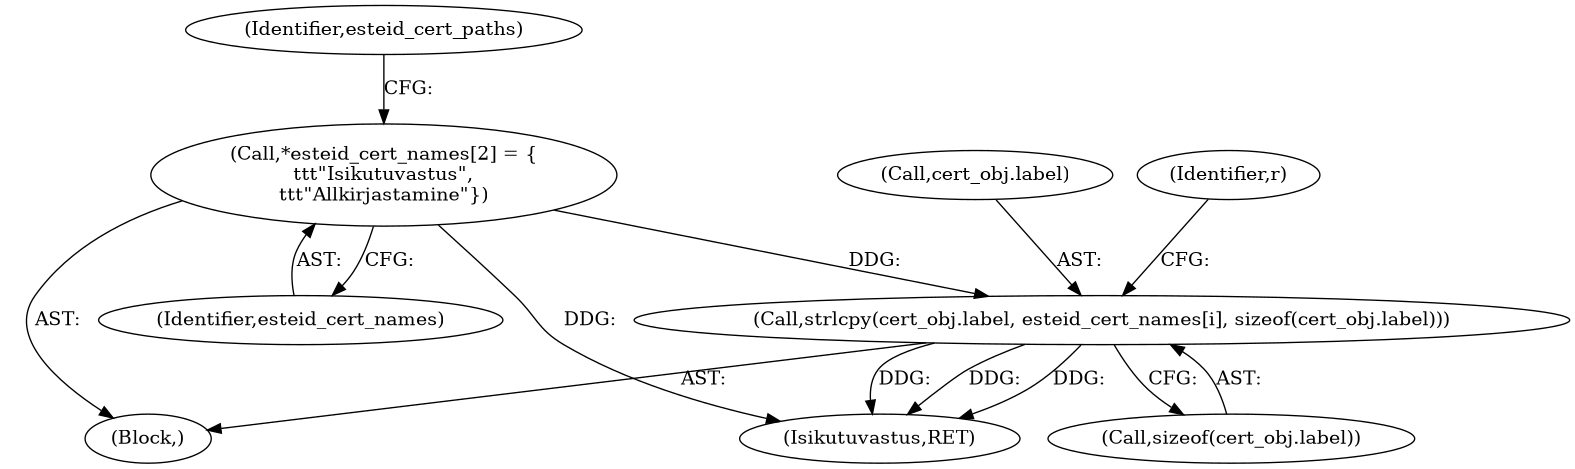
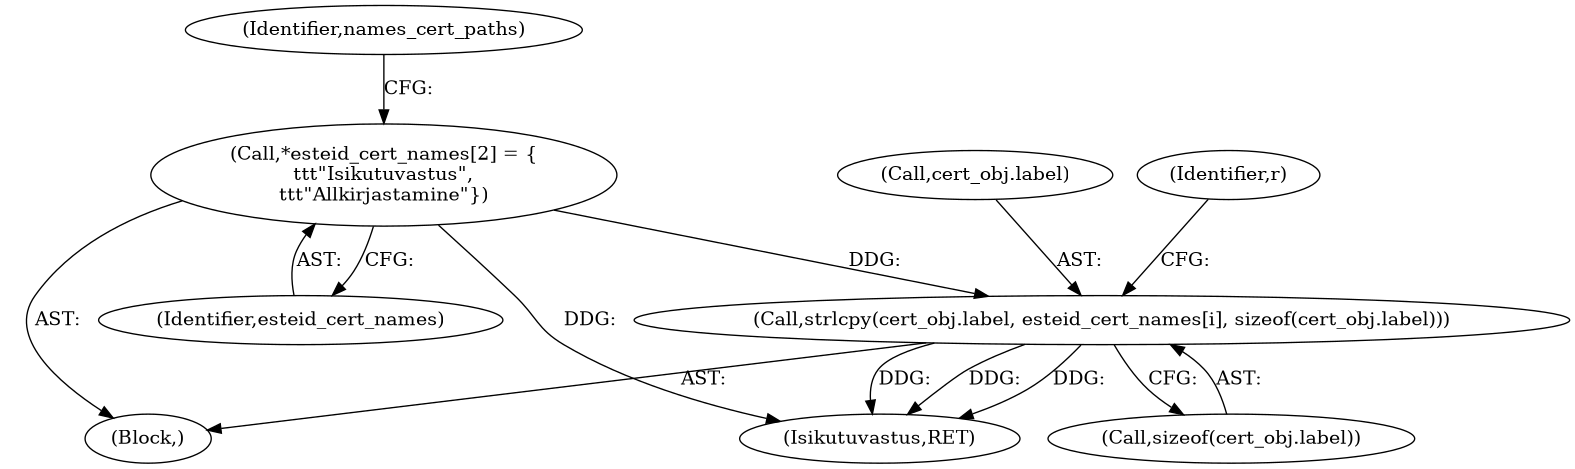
(384, 30) -> (384, 30)
